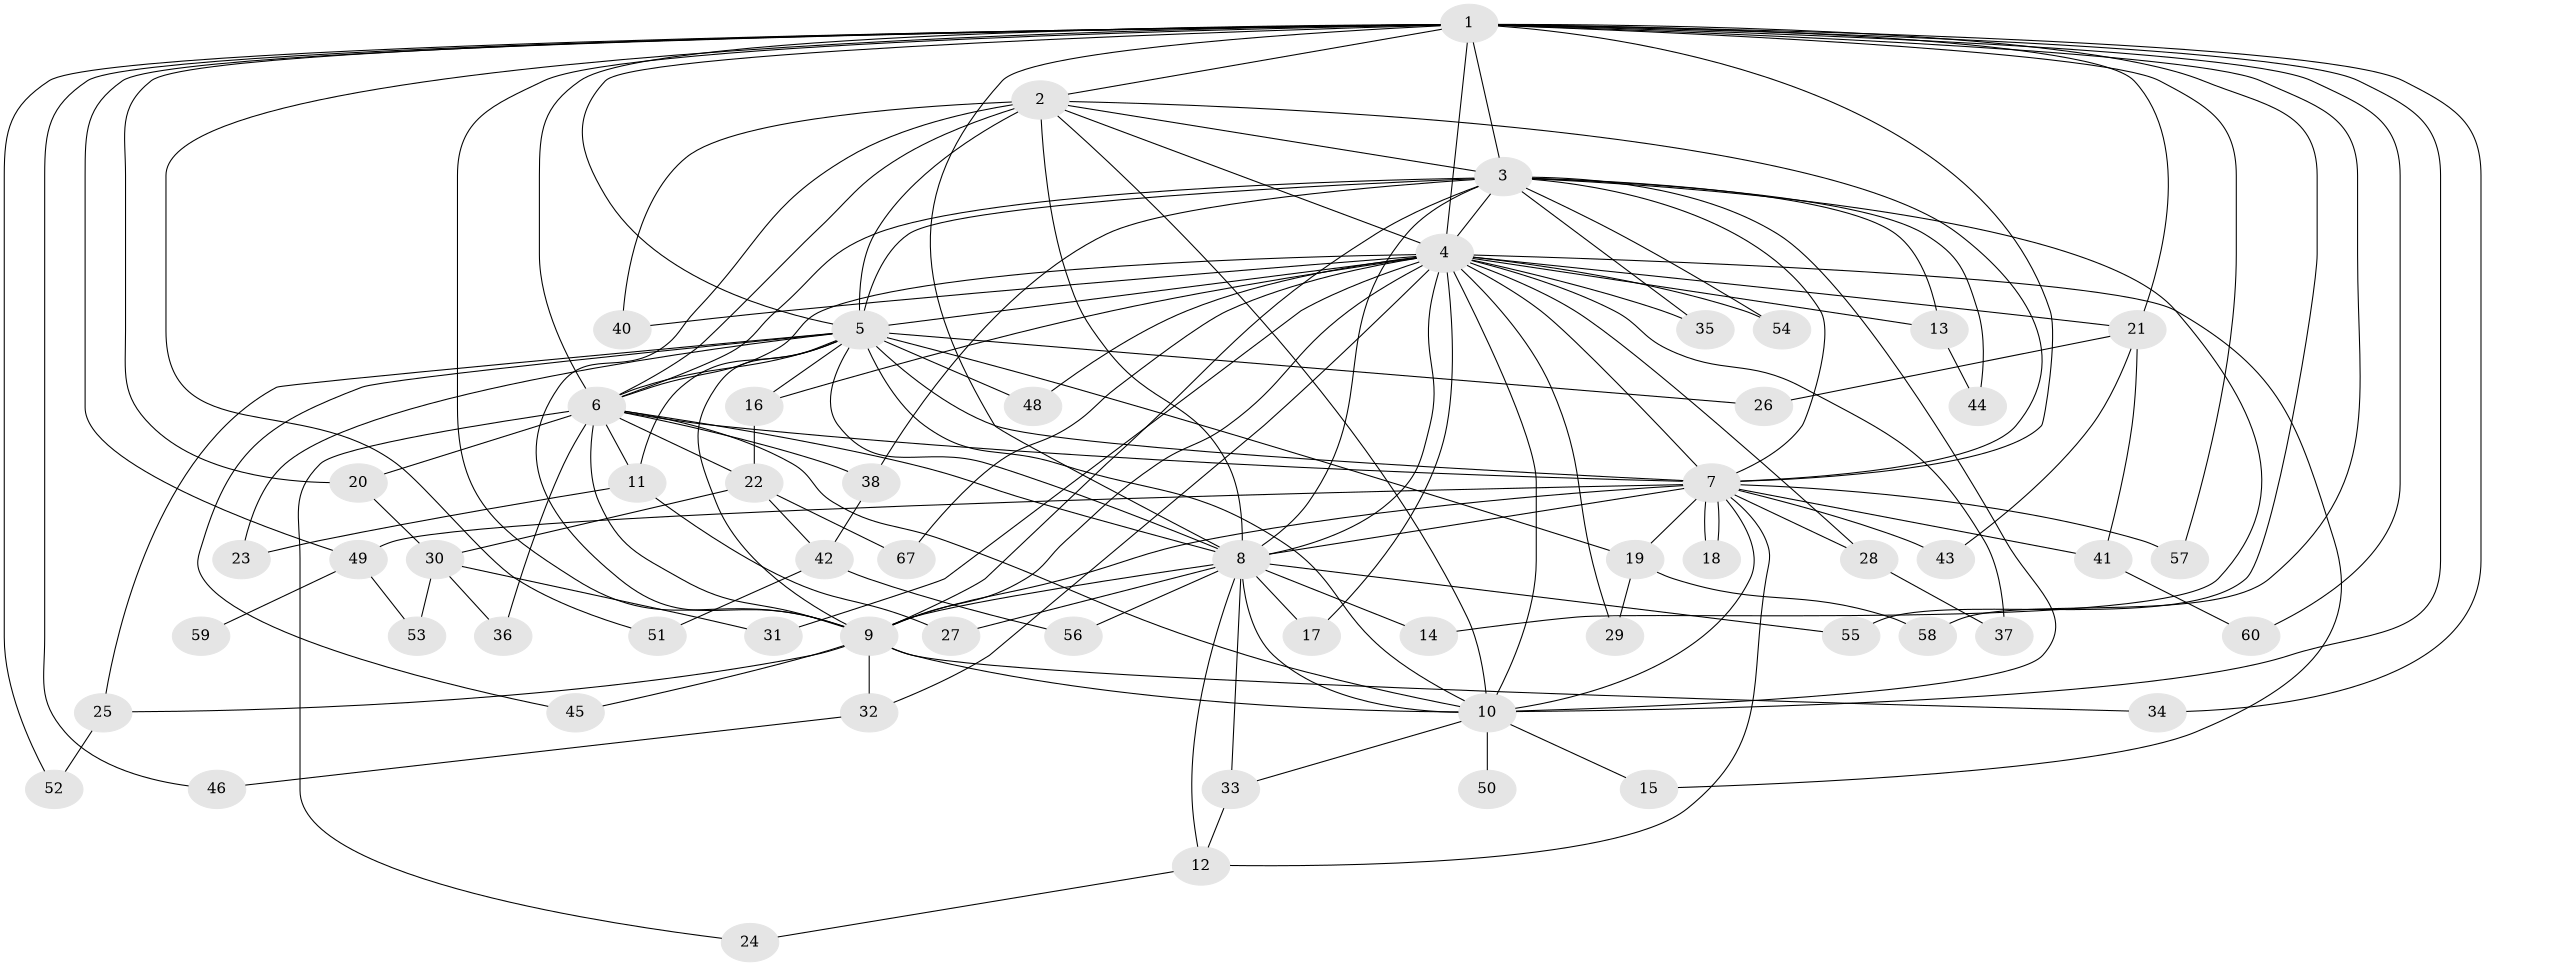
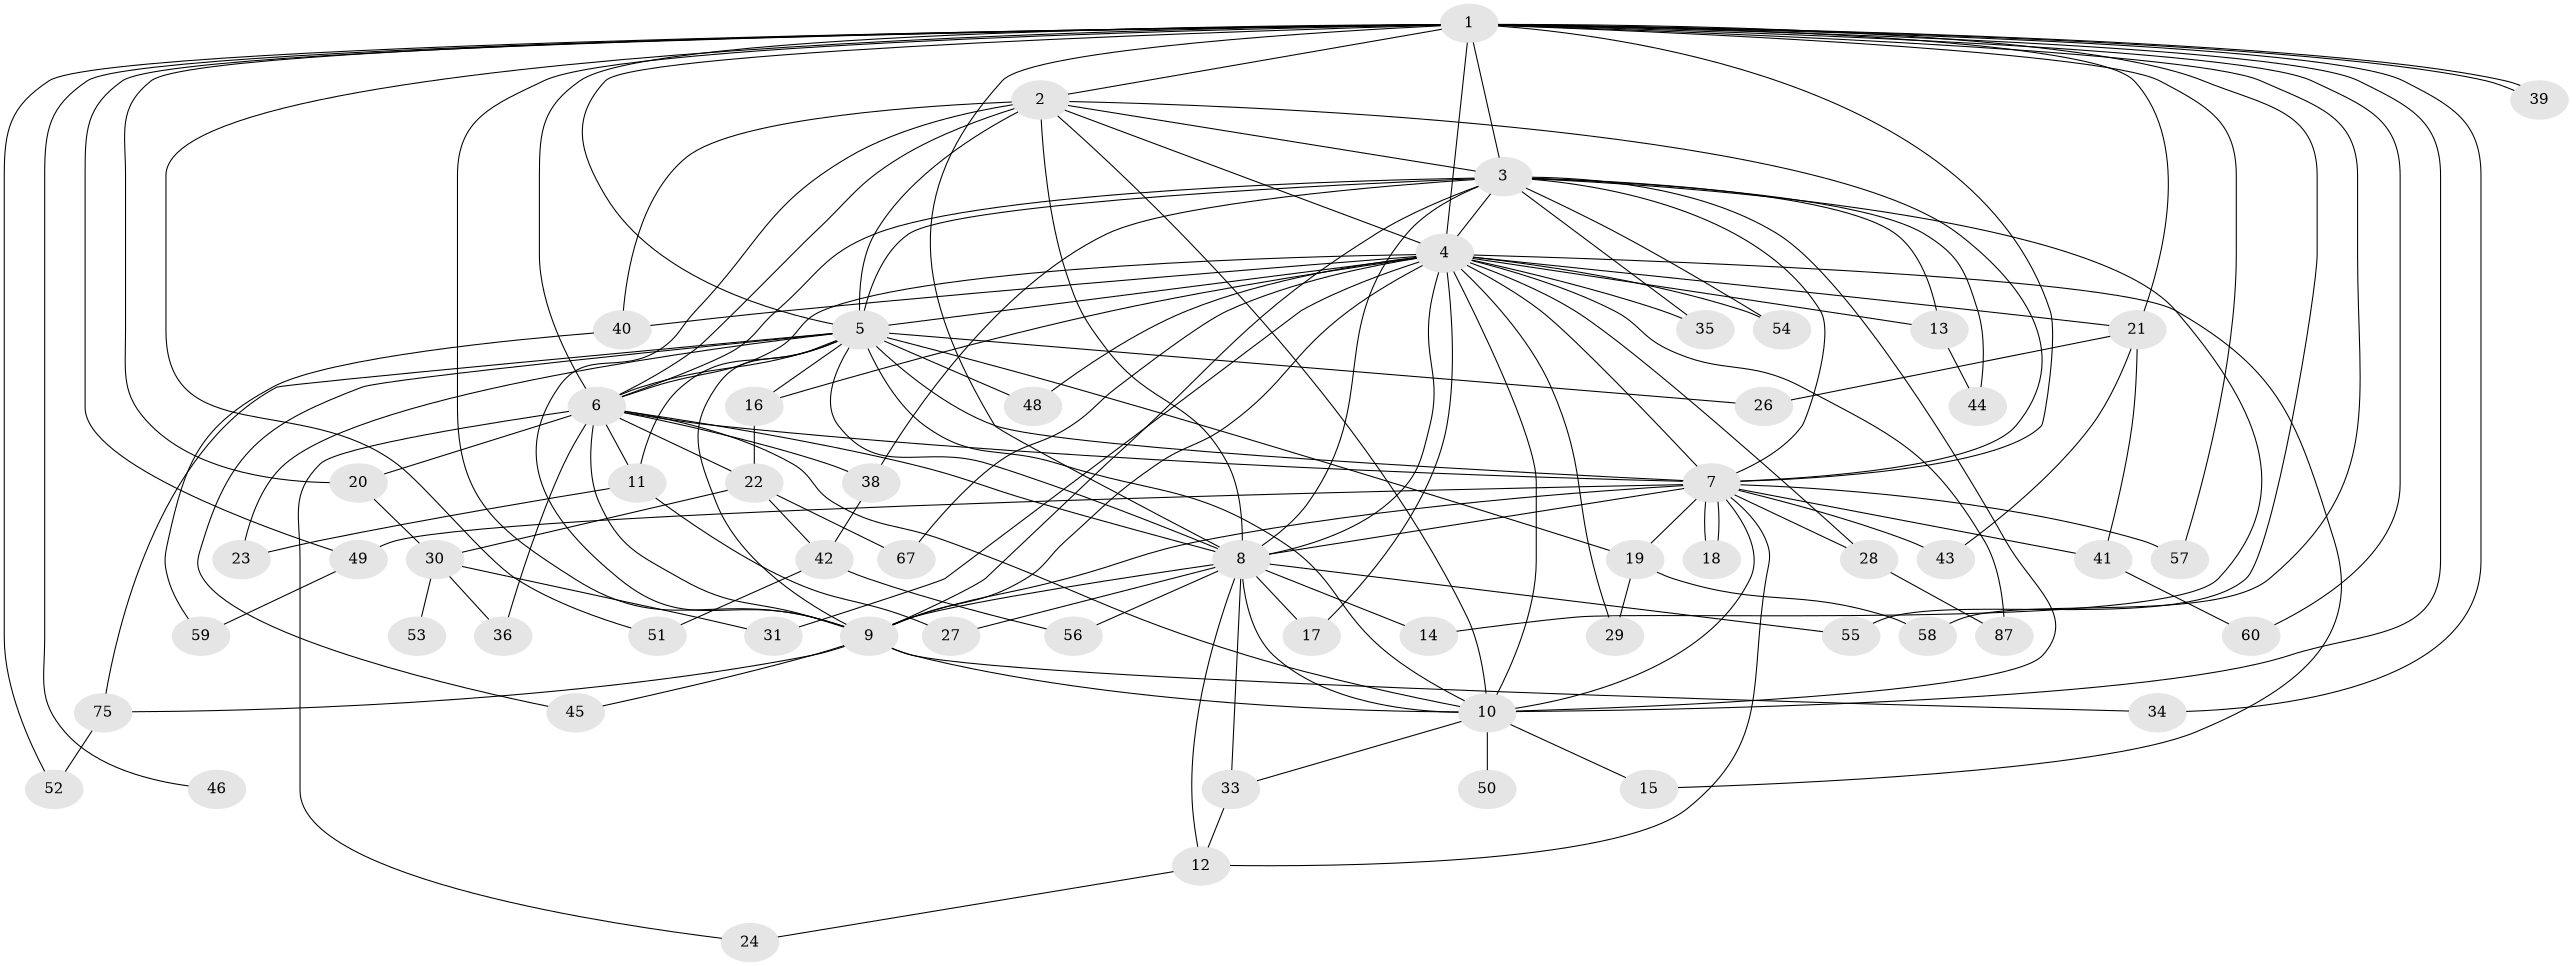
none -> (2540, 100)
none -> (295, 378)
(388, 598) -> none
(2004, 636) -> (2004, 636)
(103, 713) -> (103, 713)
(869, 713) -> none
